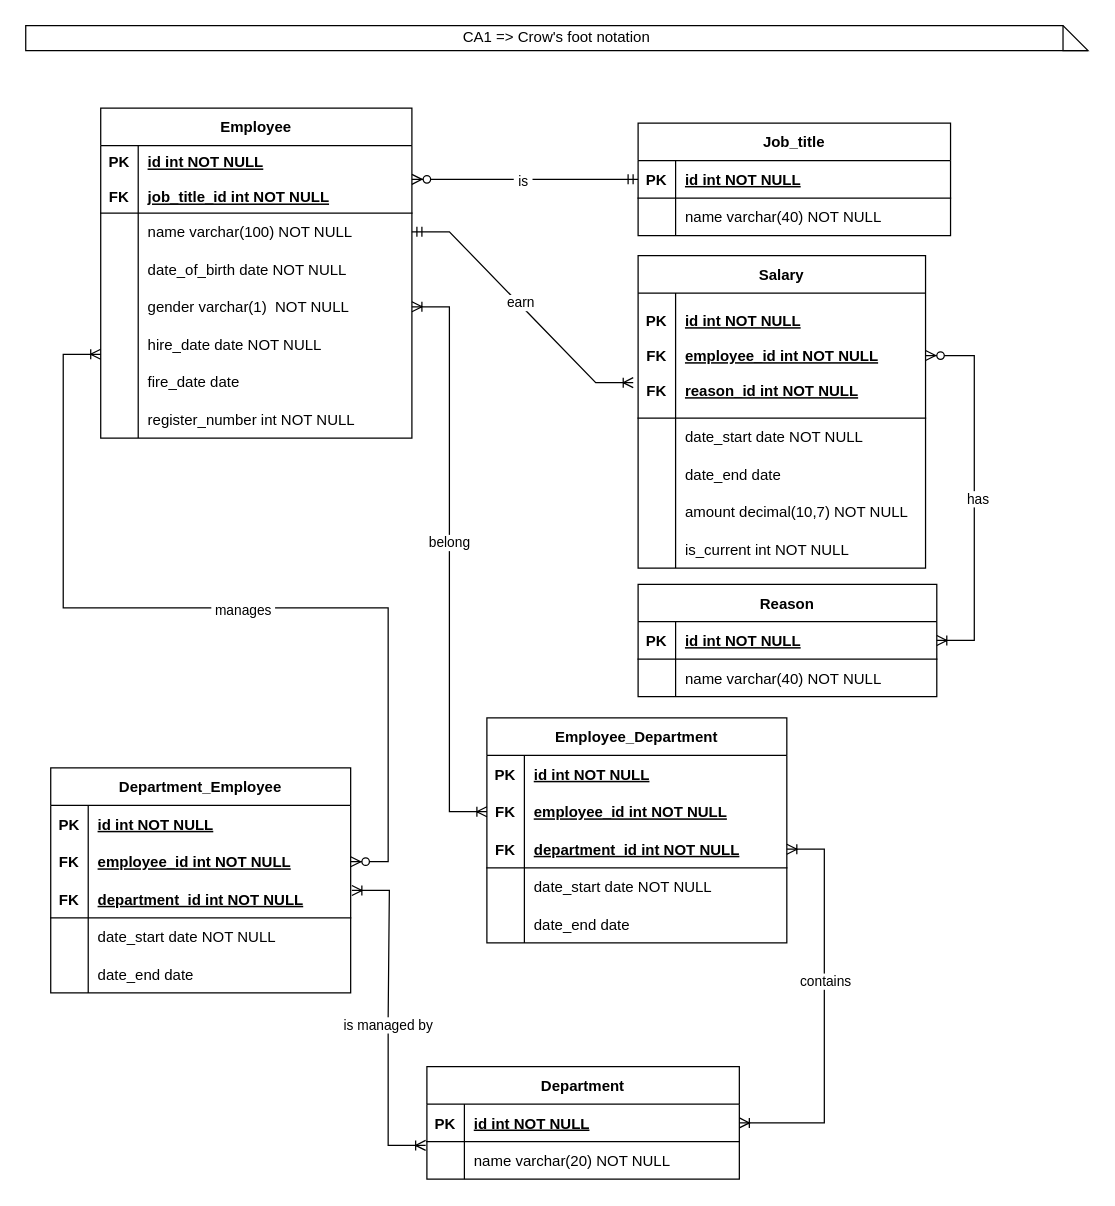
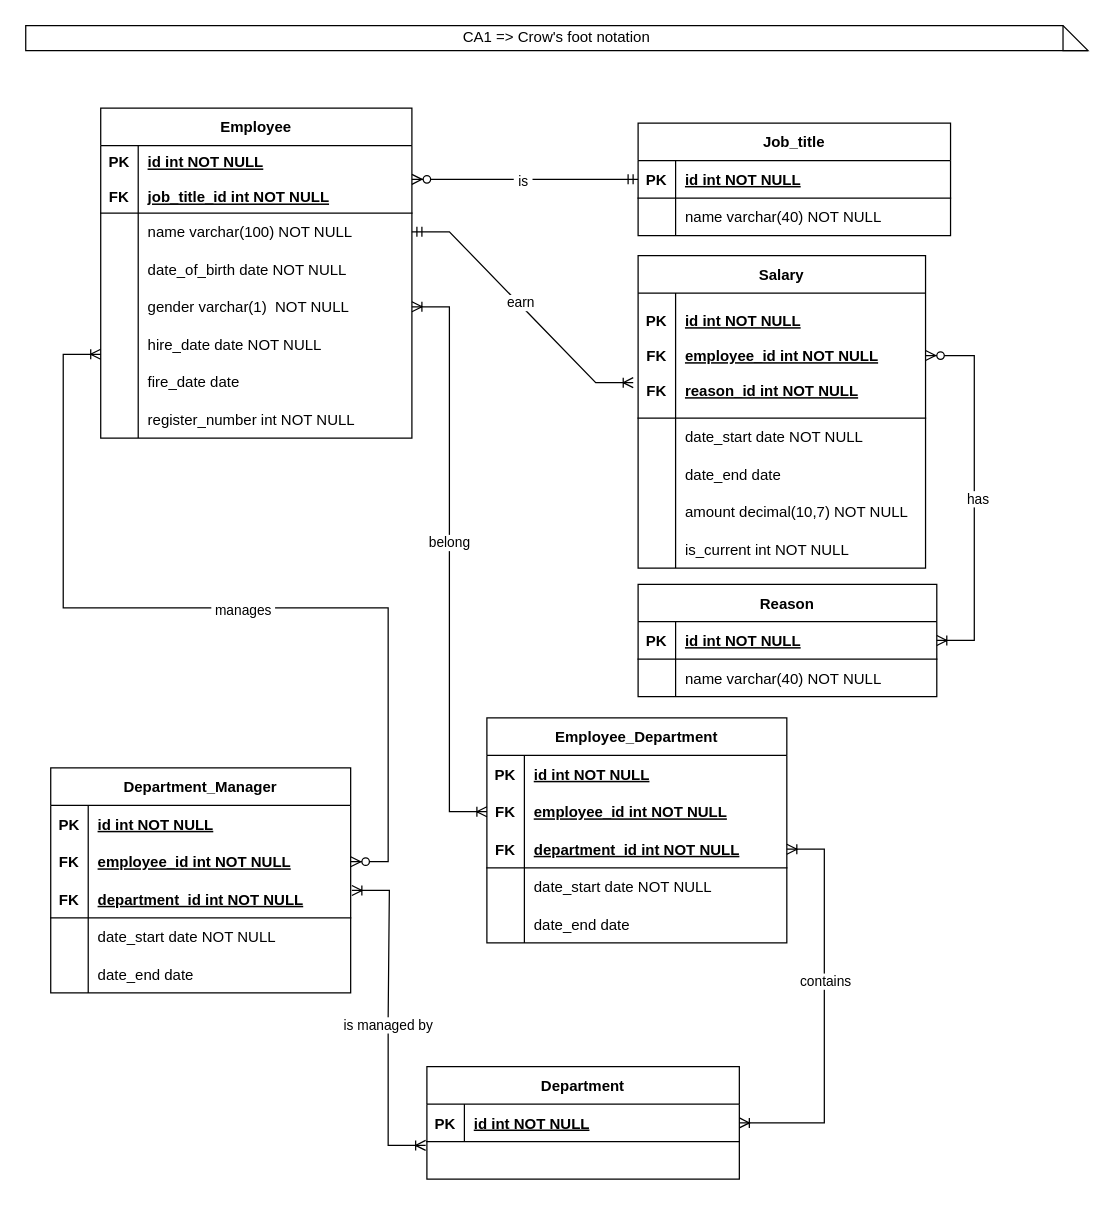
(200, 788) -> (200, 788)
(602, 1161) -> none
